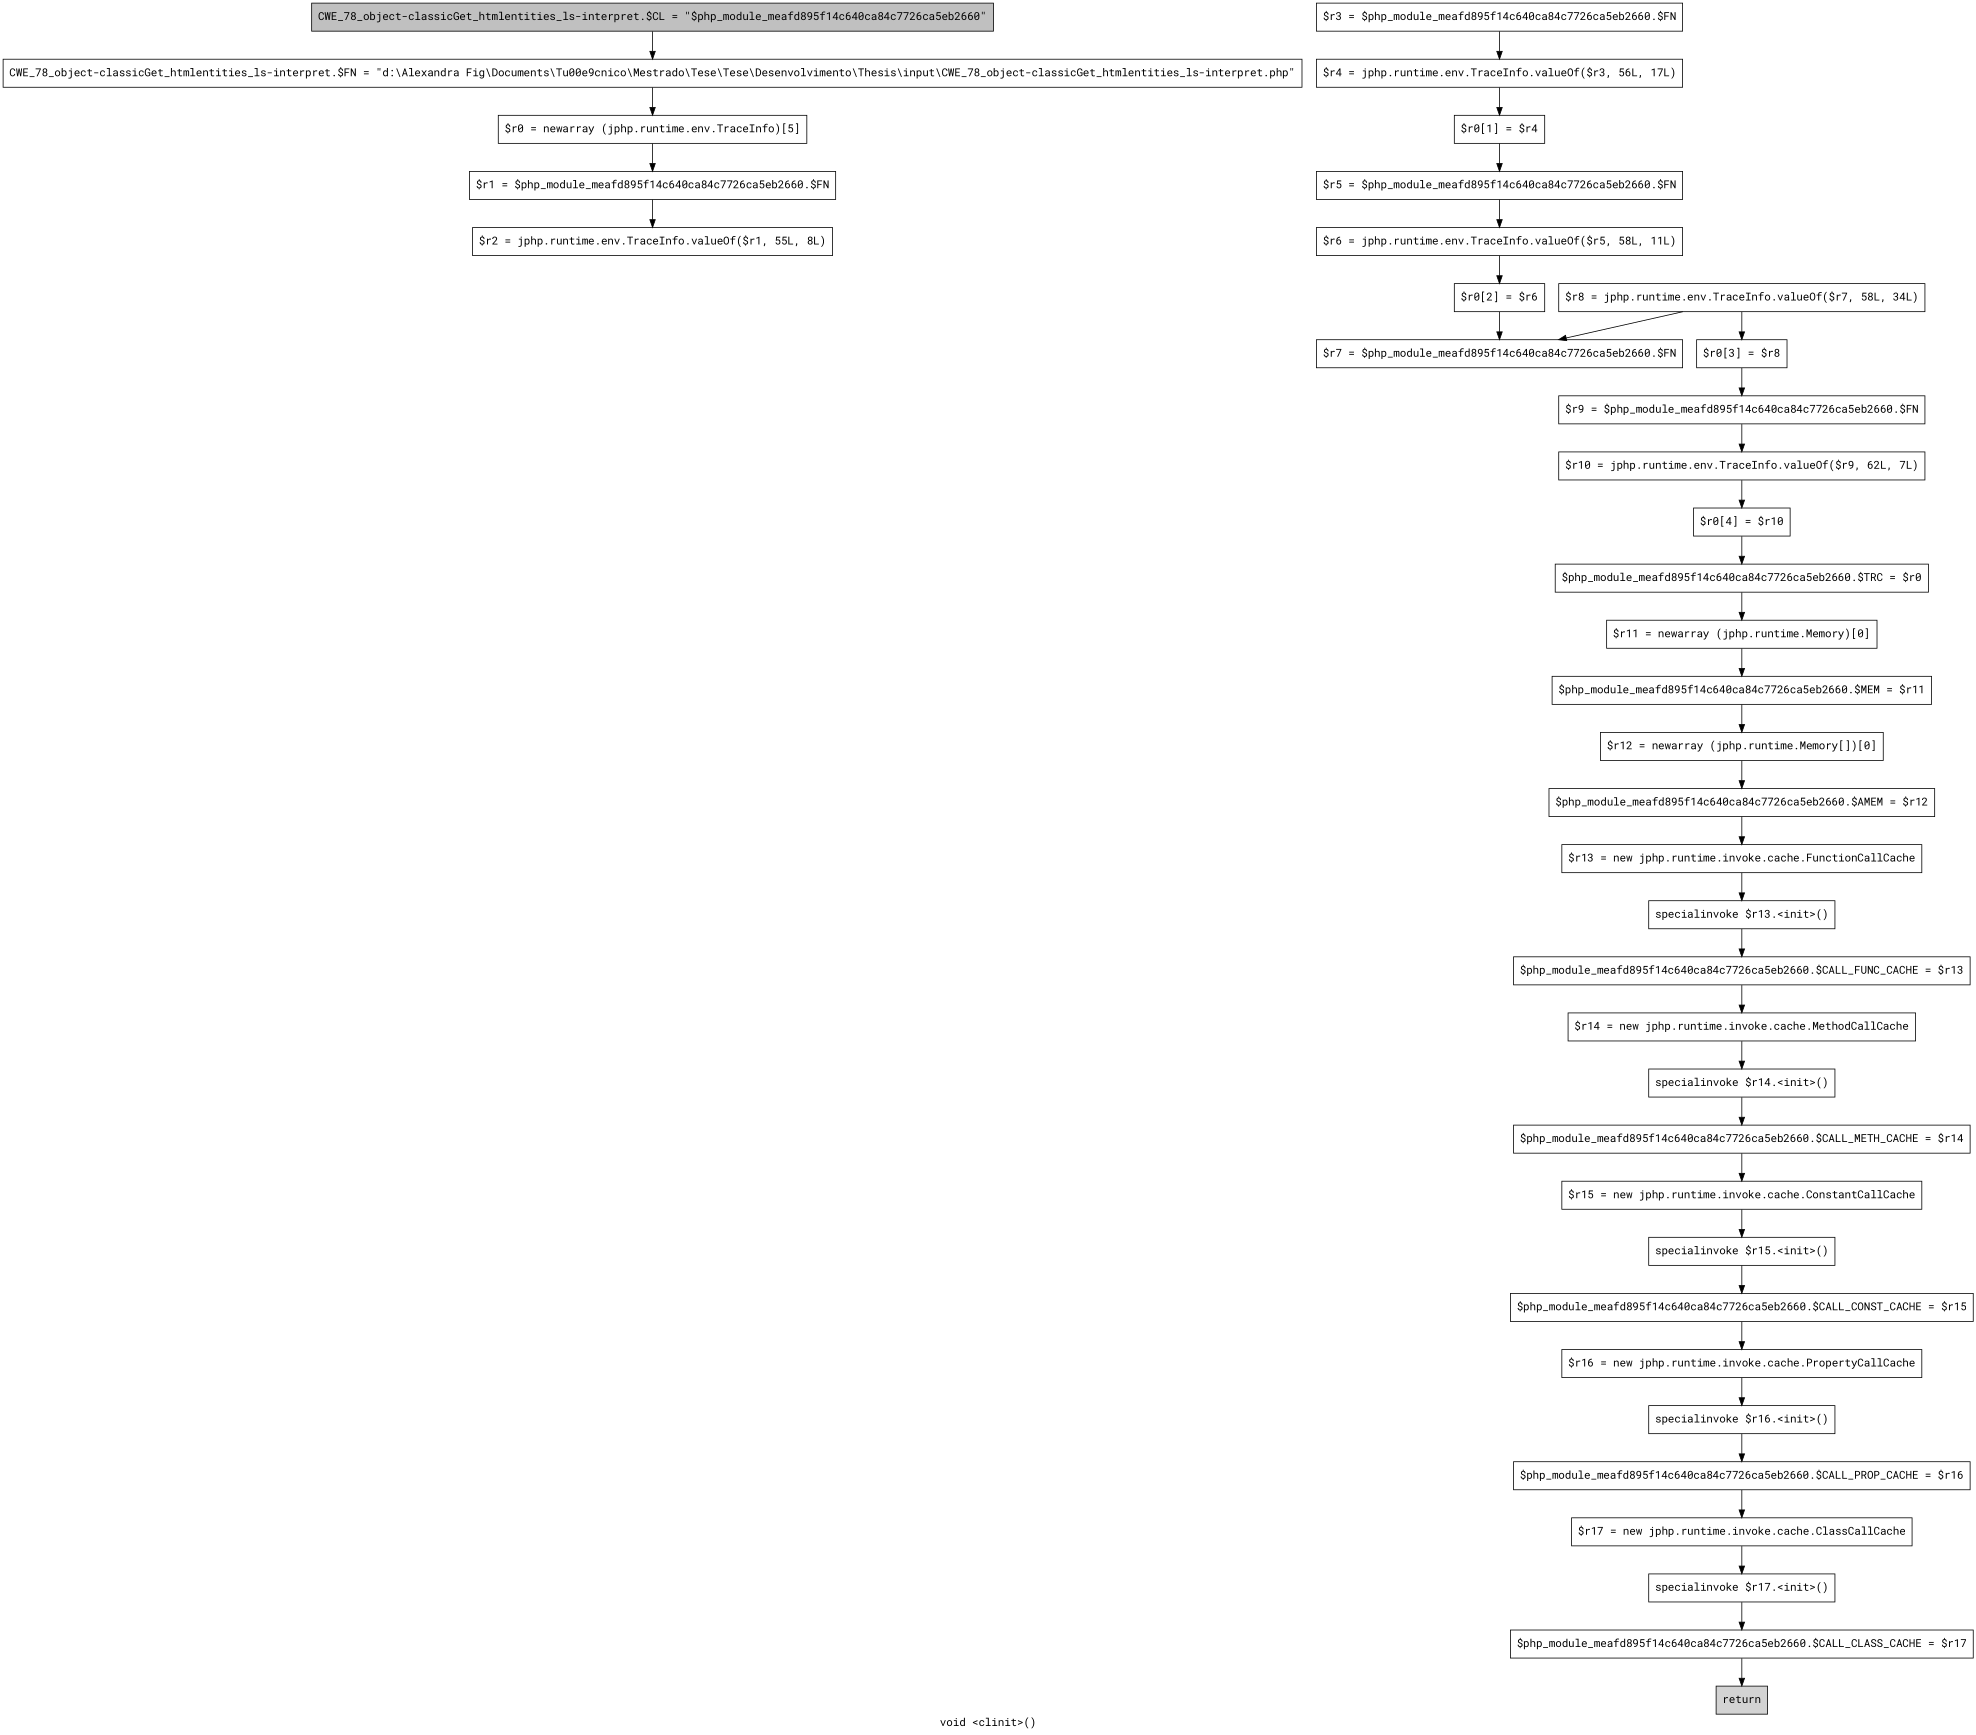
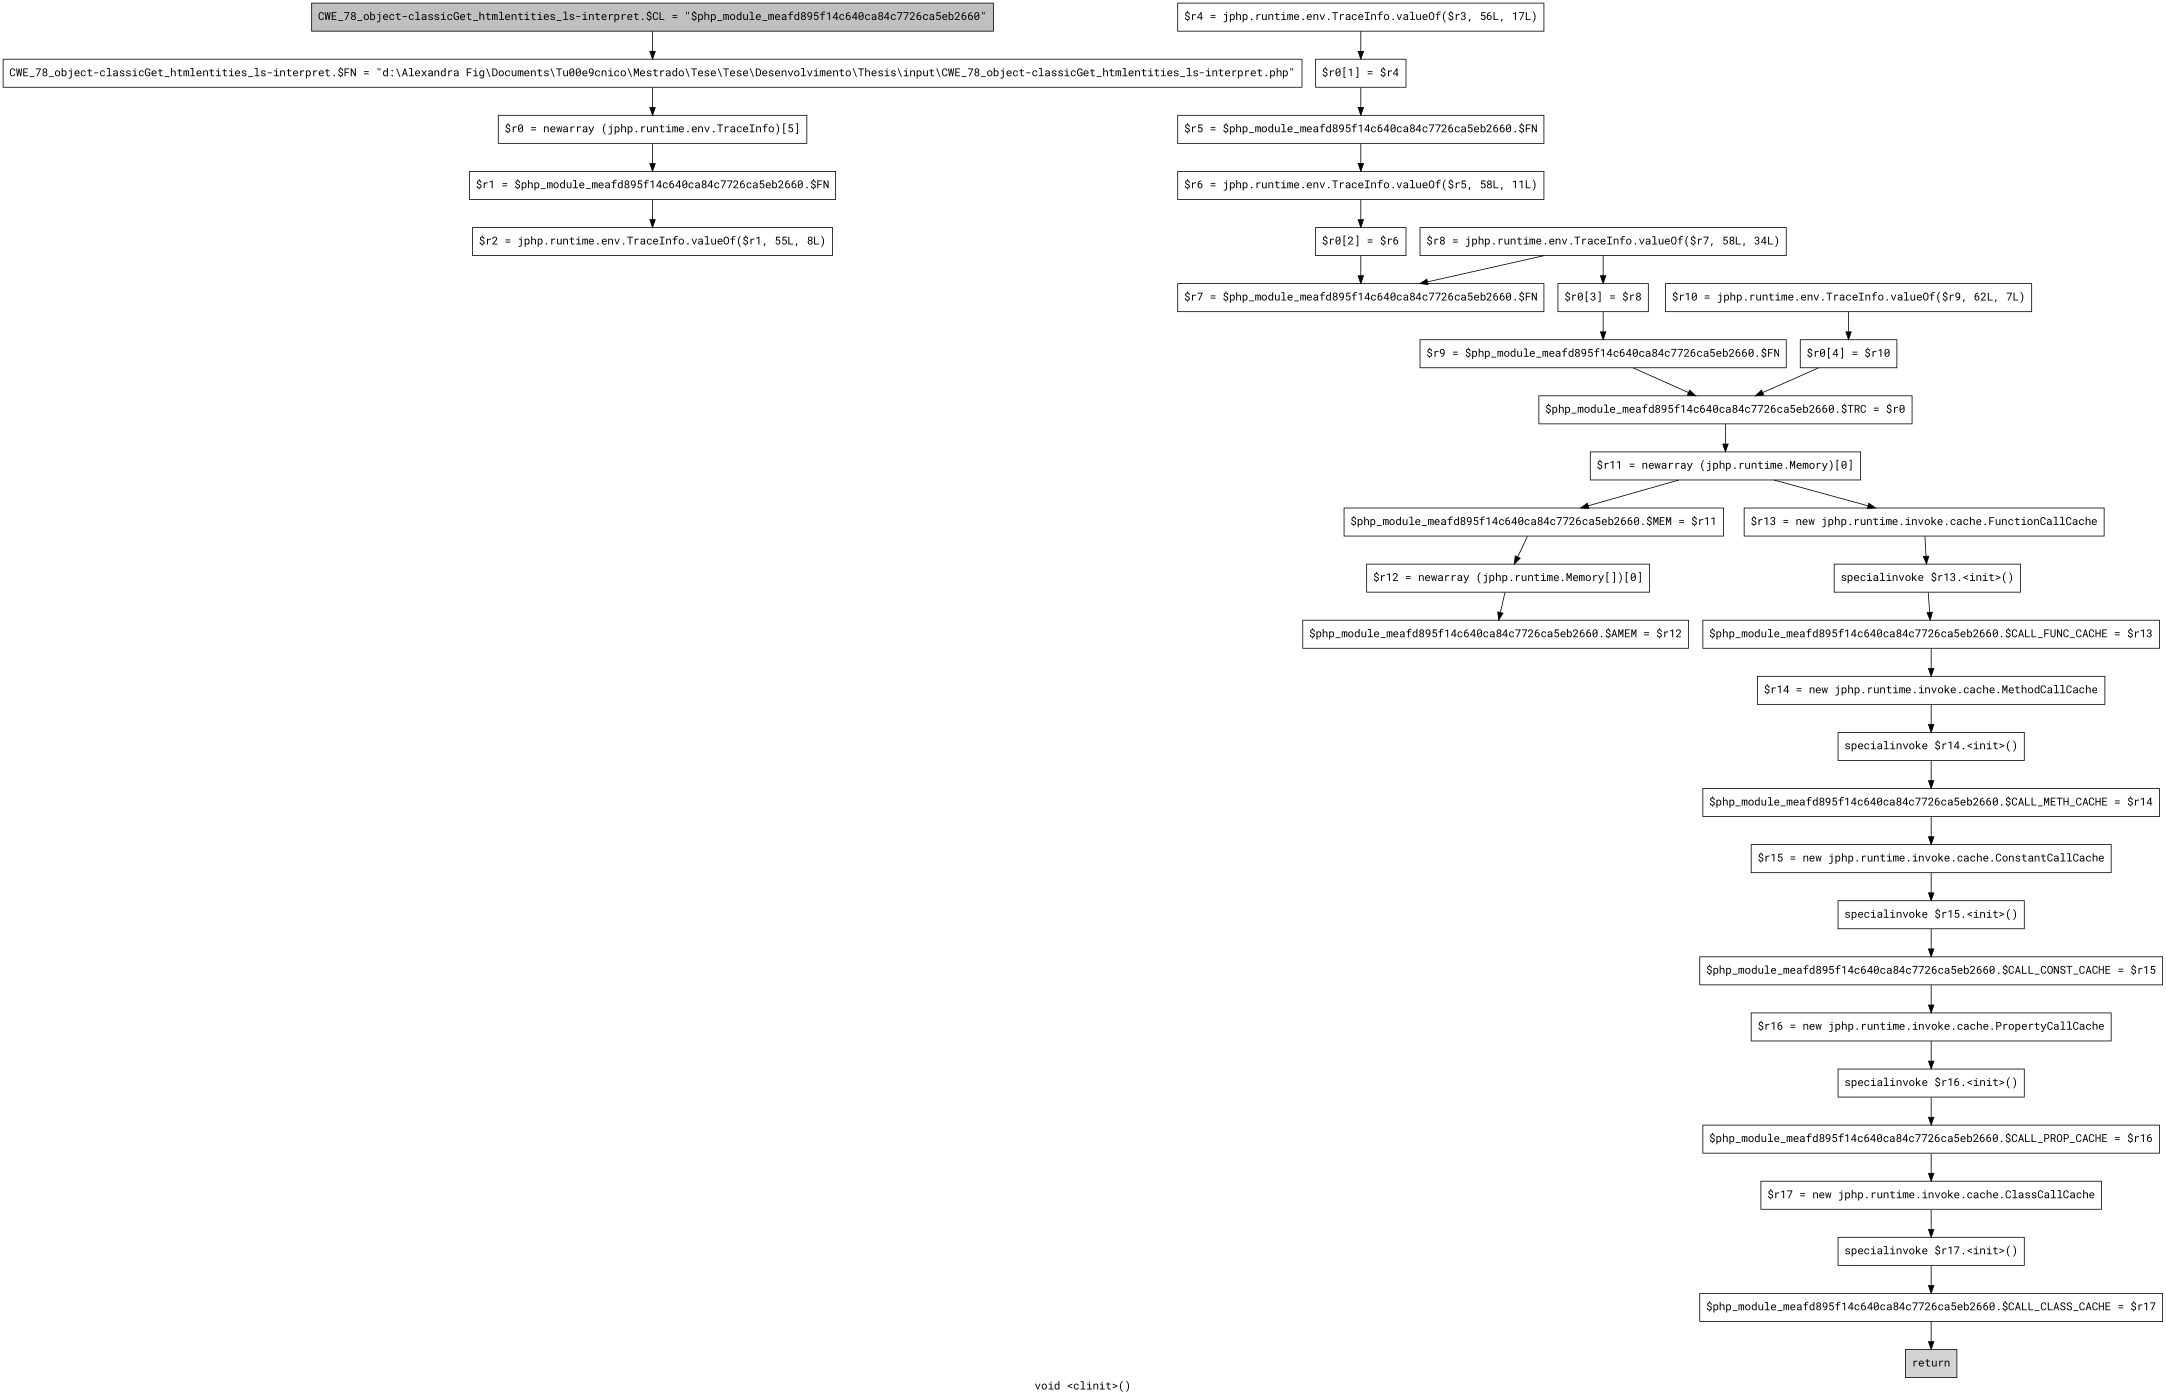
(1500, 17) -> none
(1742, 434) -> (1661, 380)
(1742, 827) -> (1821, 493)
